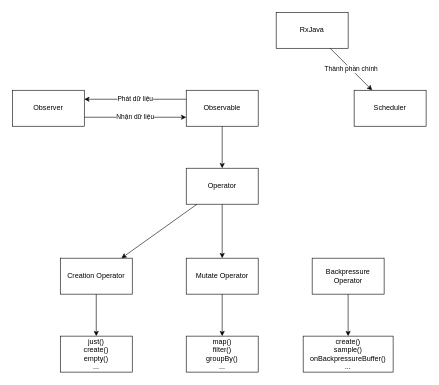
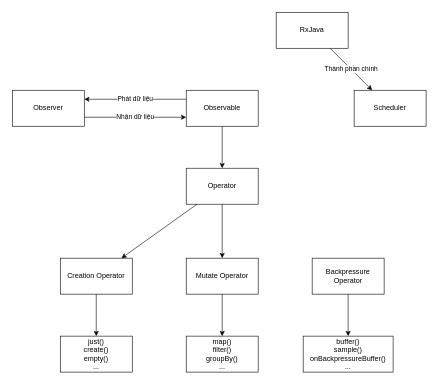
(348, 354) -> (348, 354)
